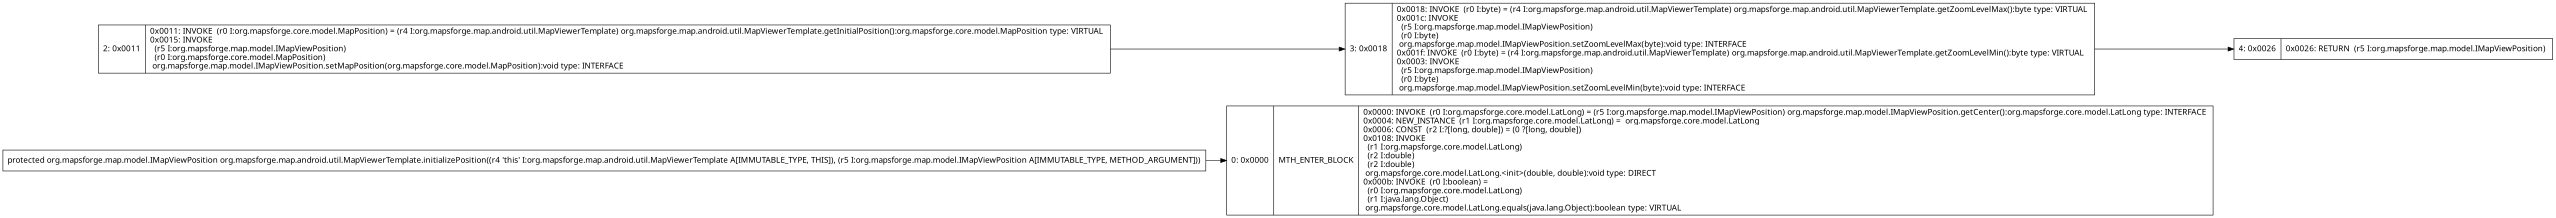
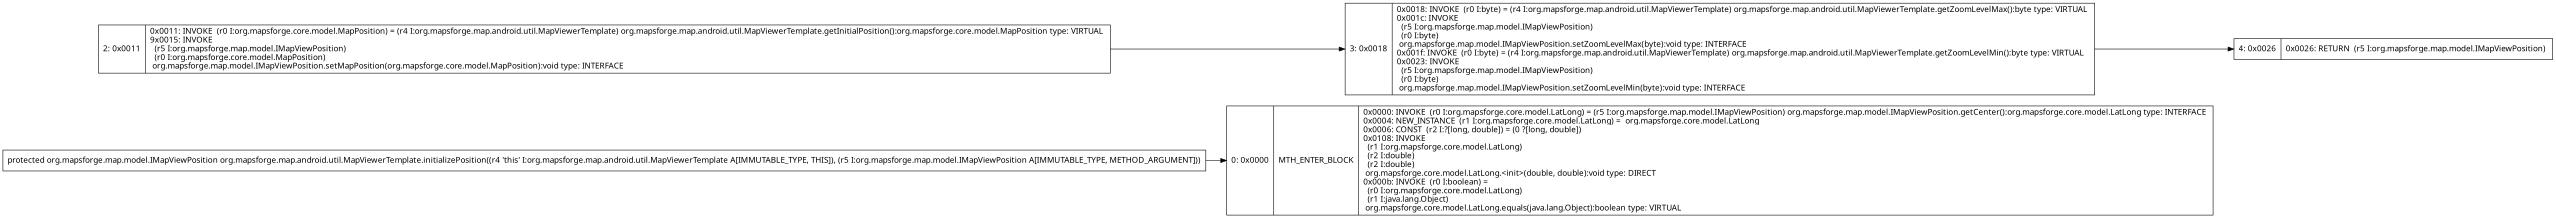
(183, 40) -> (183, 40)
(1430, 62) -> (1430, 62)
